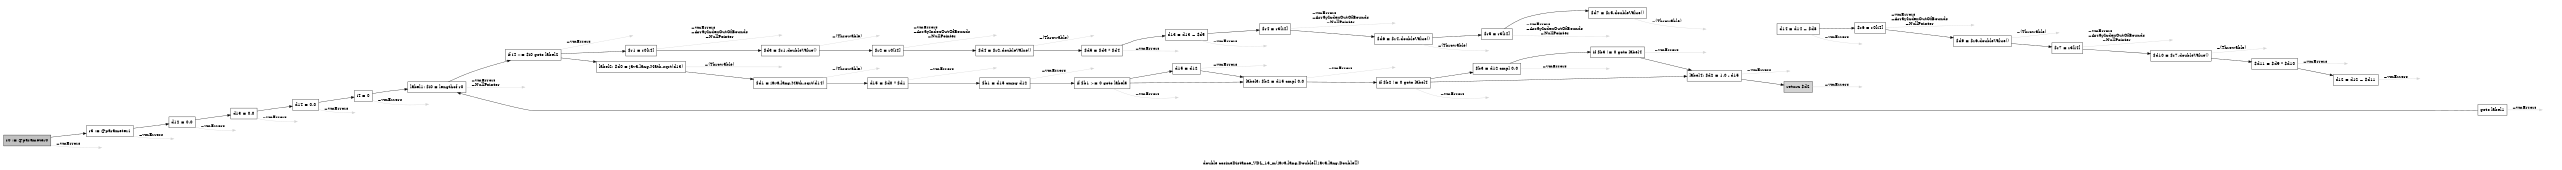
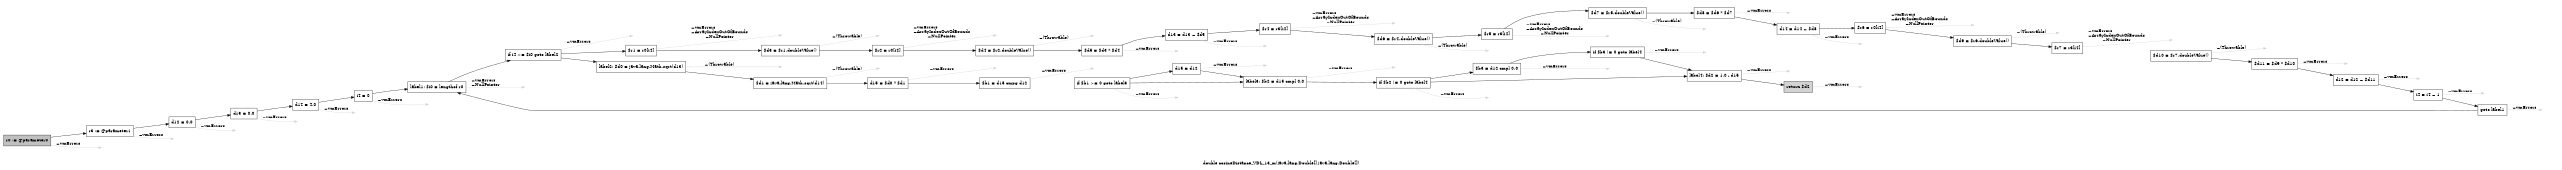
none -> (1714, 13)
(2115, 51) -> none
(1051, 83) -> none
none -> (2428, 95)
(306, 105) -> (306, 105)
